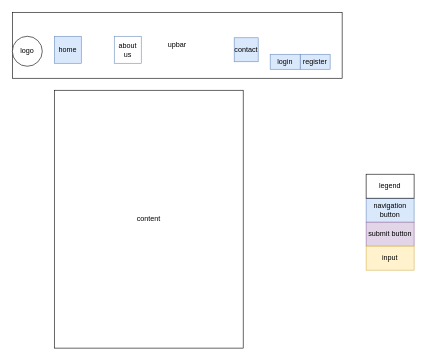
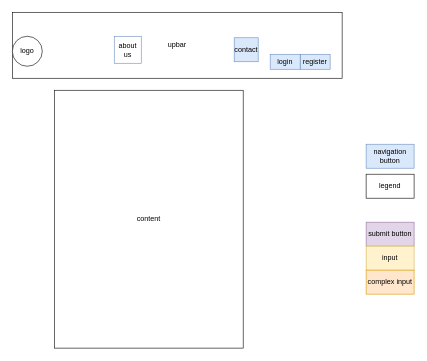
(68, 50) -> none
(390, 210) -> (390, 156)
none -> (390, 282)
